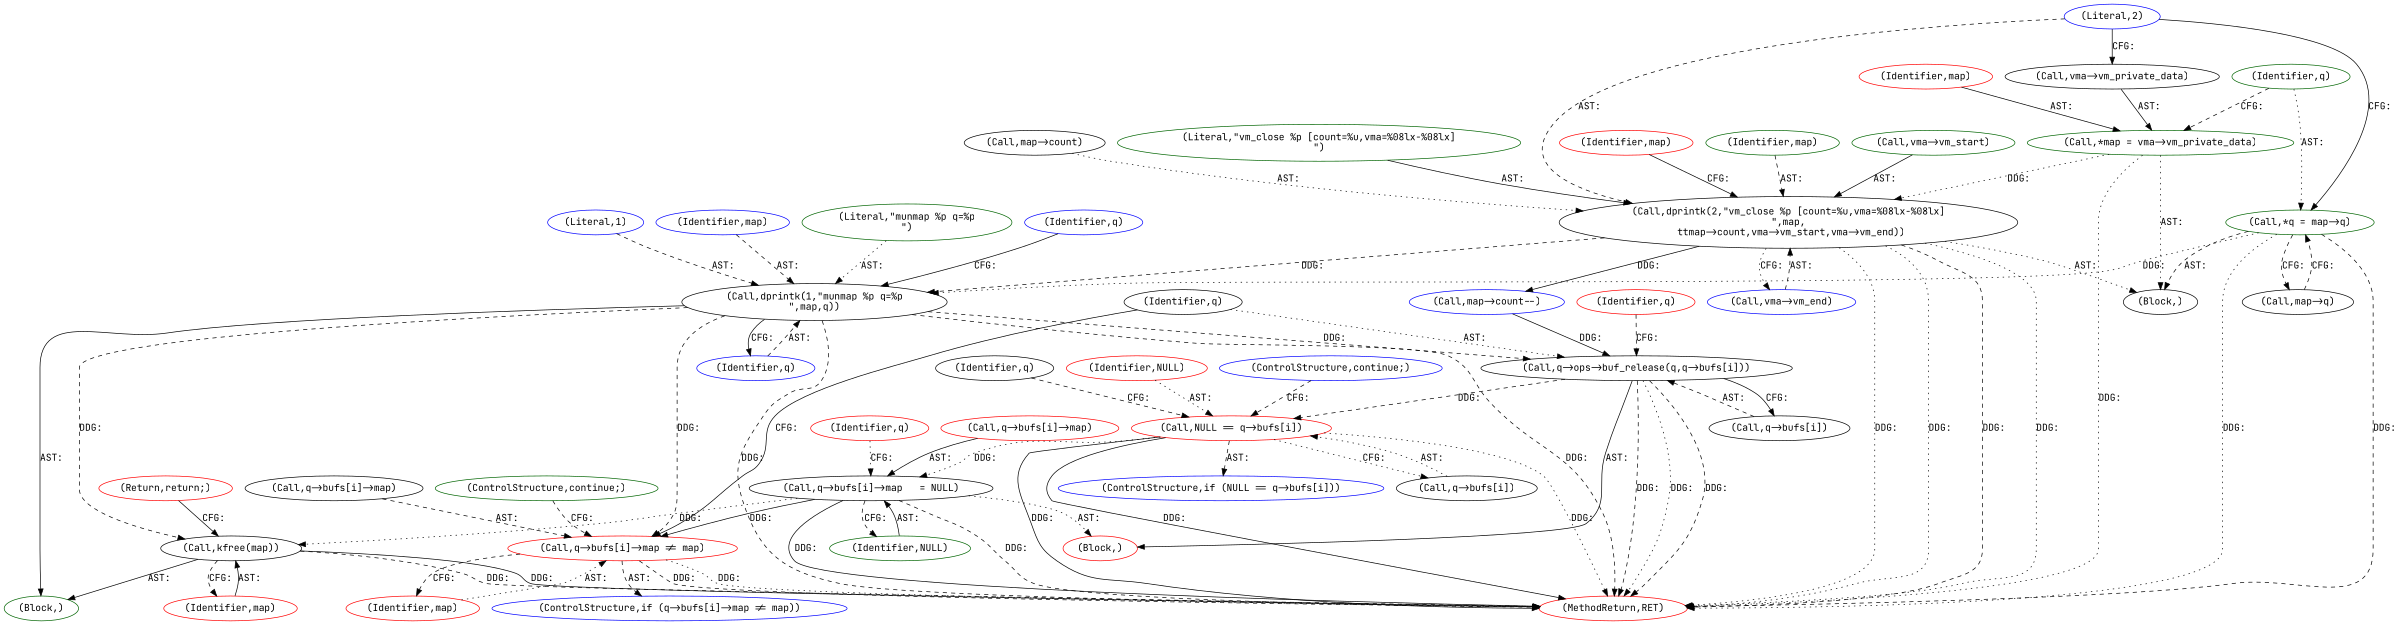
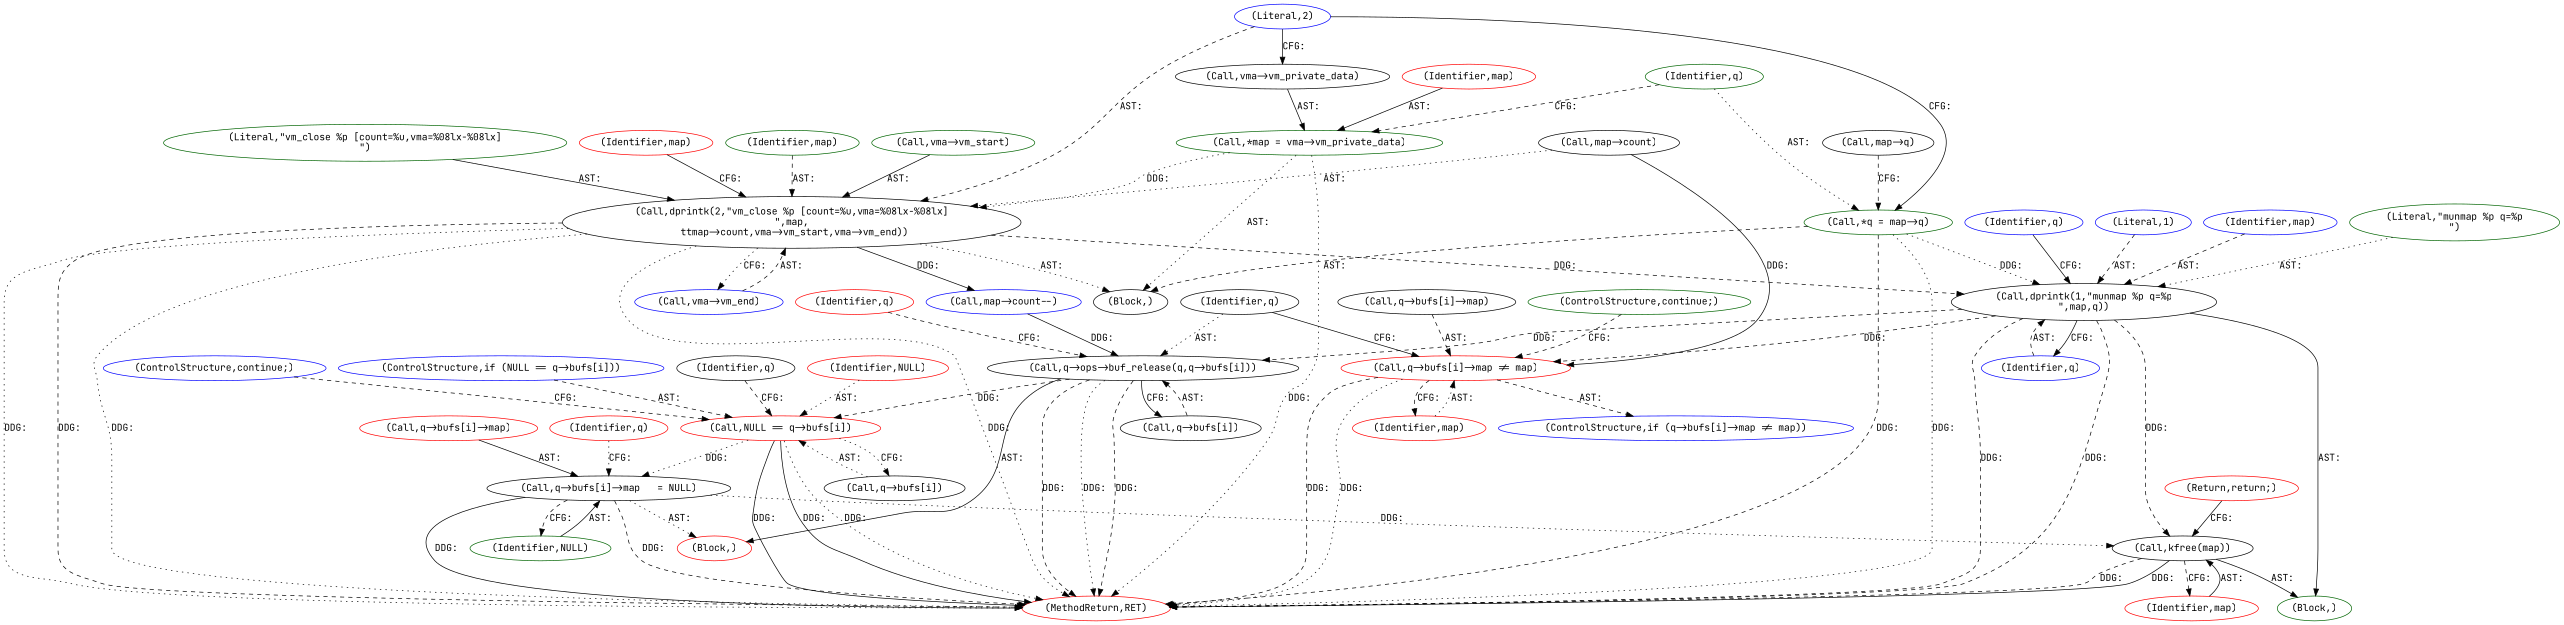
(2283, 258) -> none
(1227, 455) -> (640, 398)
(741, 515) -> (1766, 301)
